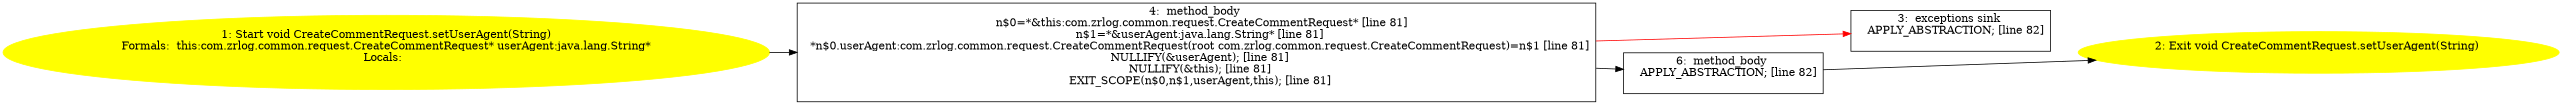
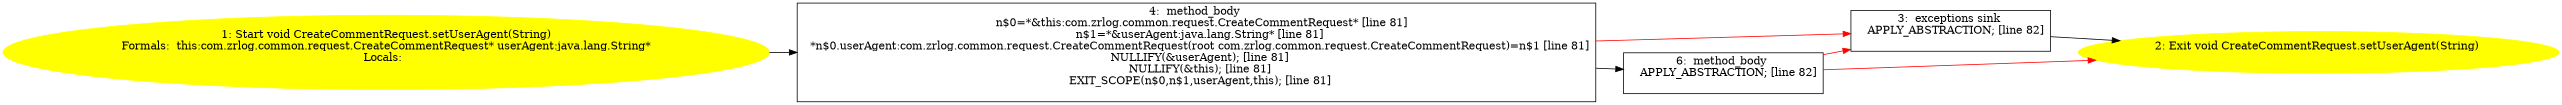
none -> (2081, 38)
none -> (1833, 53)
(1956, 65) -> (1956, 65)
